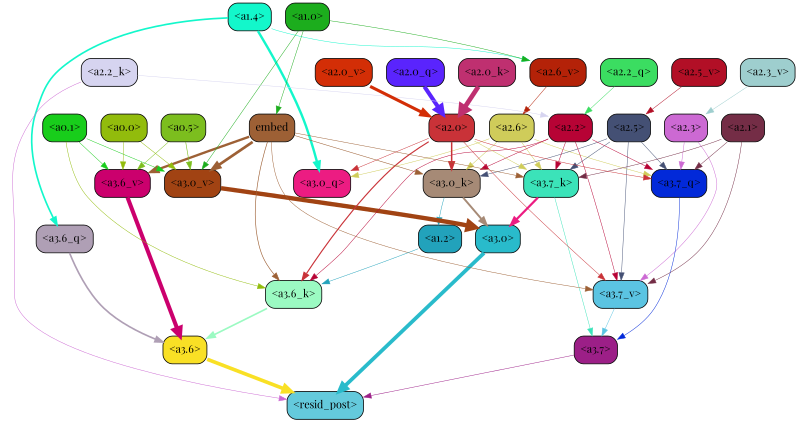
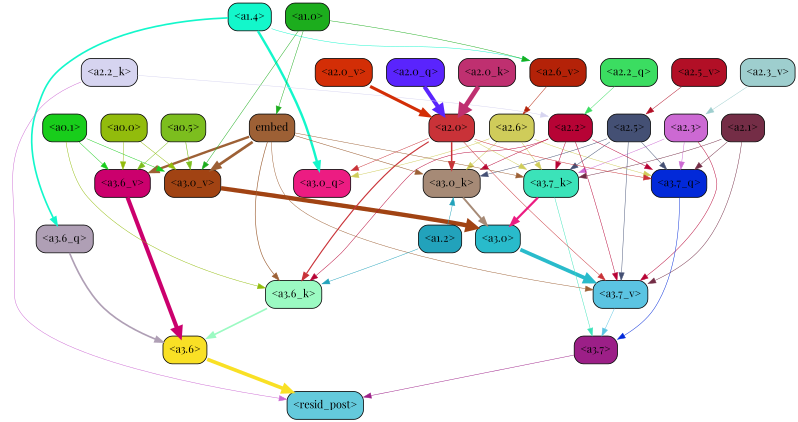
none -> (633, 152)
(442, 207) -> (450, 215)
(704, 217) -> (704, 217)
(414, 319) -> (553, 264)
